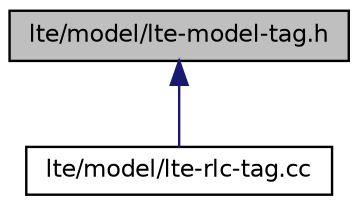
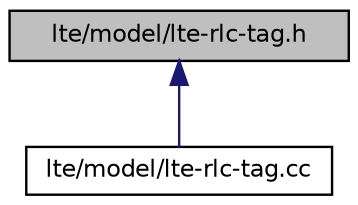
(179, 36) -> (179, 36)
